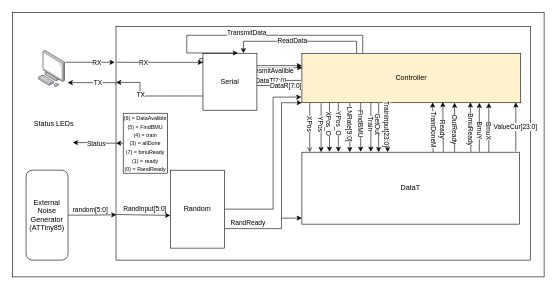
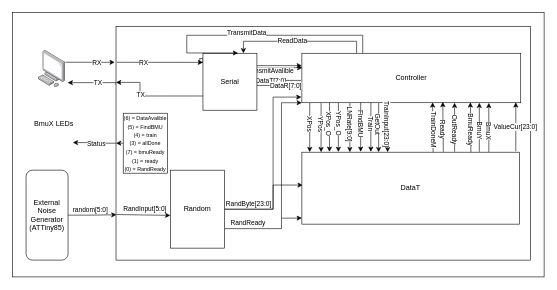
(412, 78) -> (412, 78)
(54, 124) -> (54, 124)
(310, 148) -> (310, 146)
none -> (297, 185)
